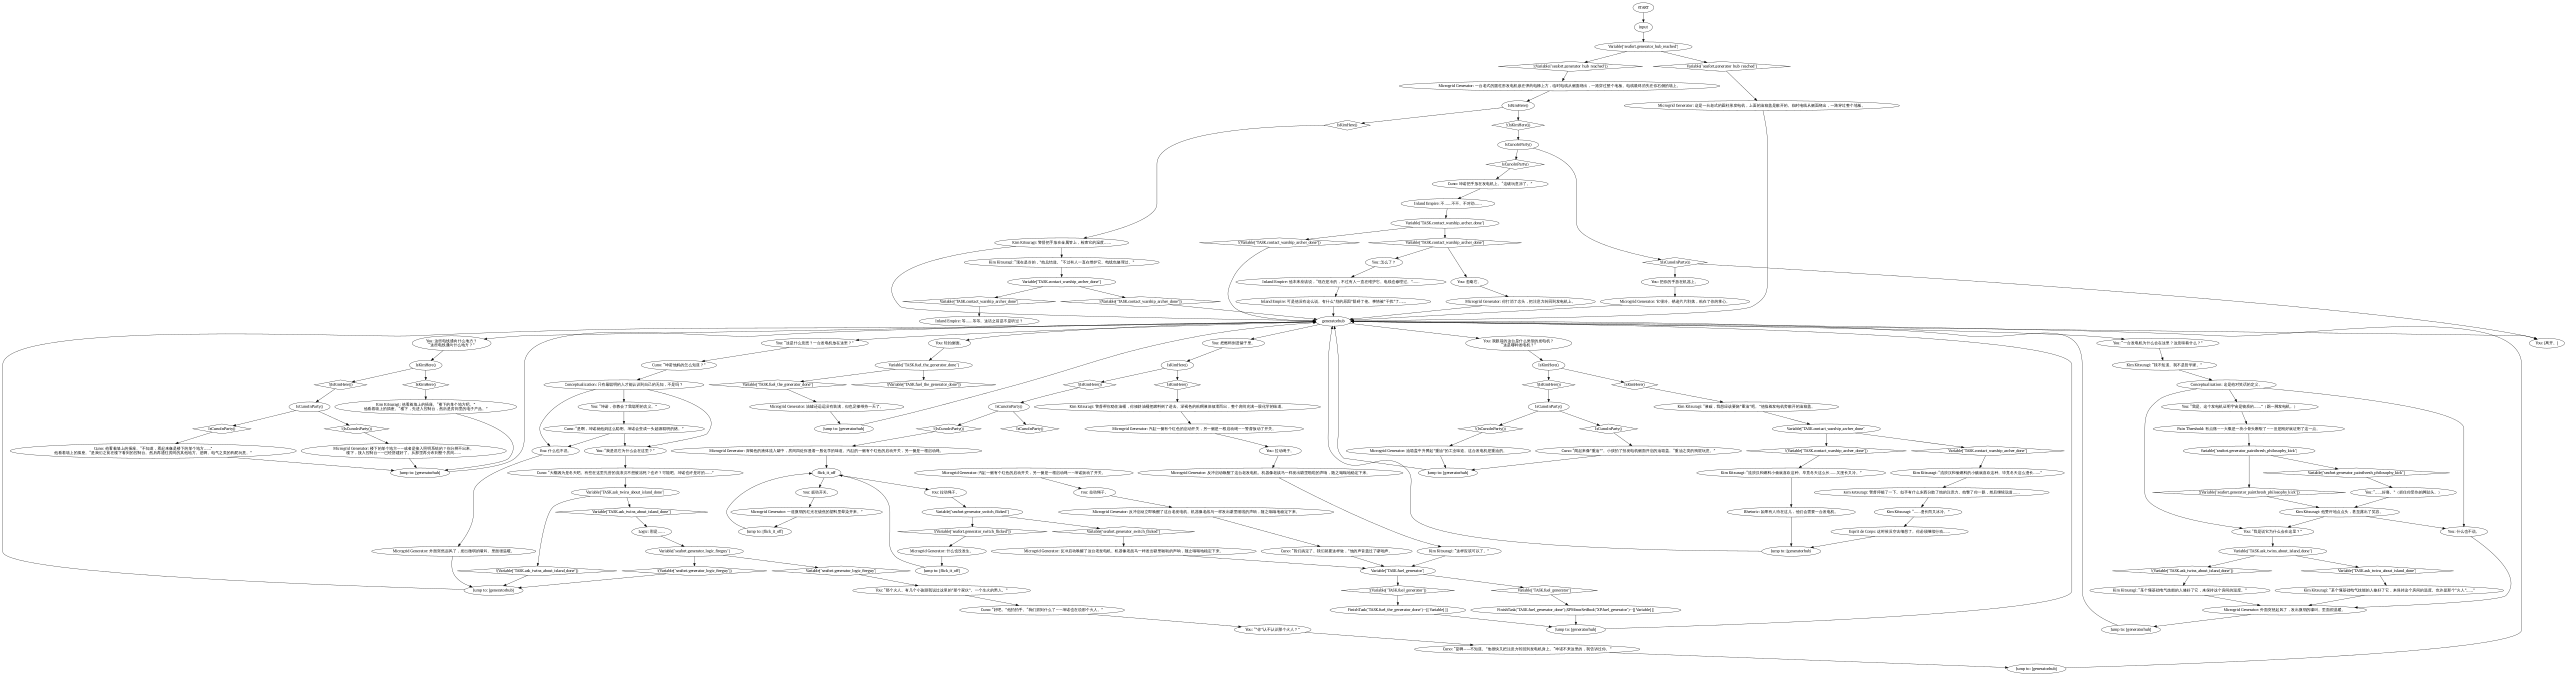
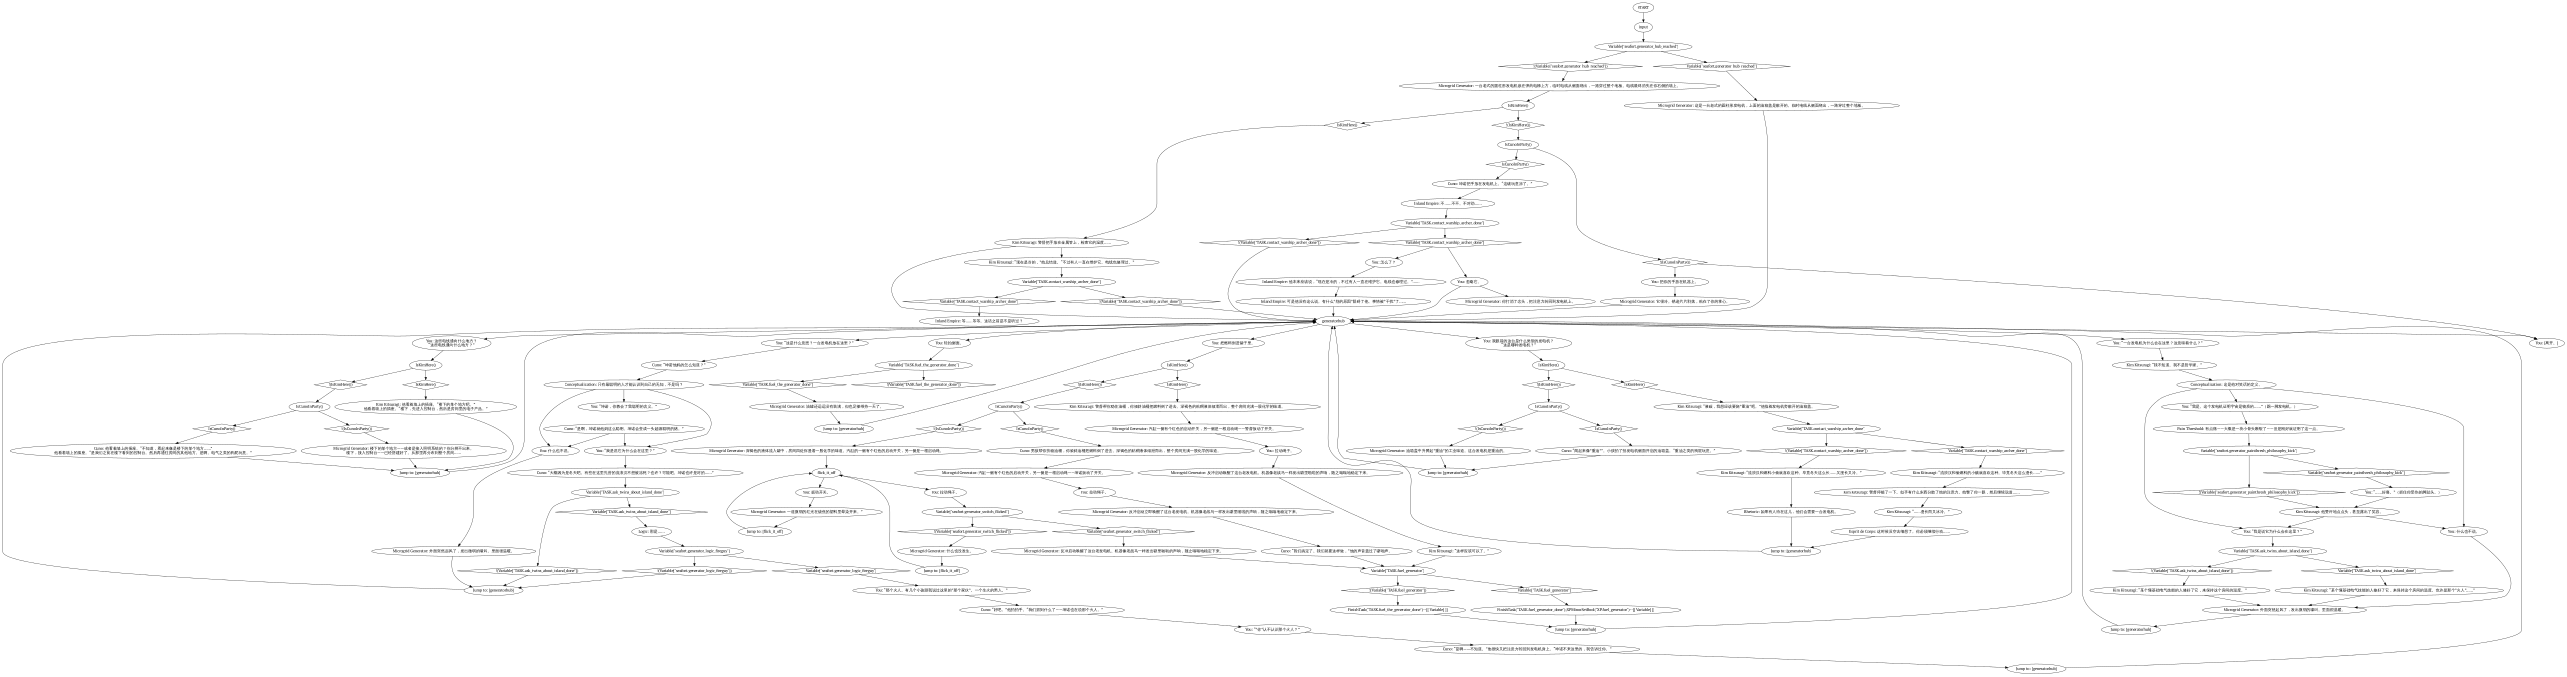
(1417, 312) -> (1411, 313)
(624, 416) -> none
none -> (1120, 451)
